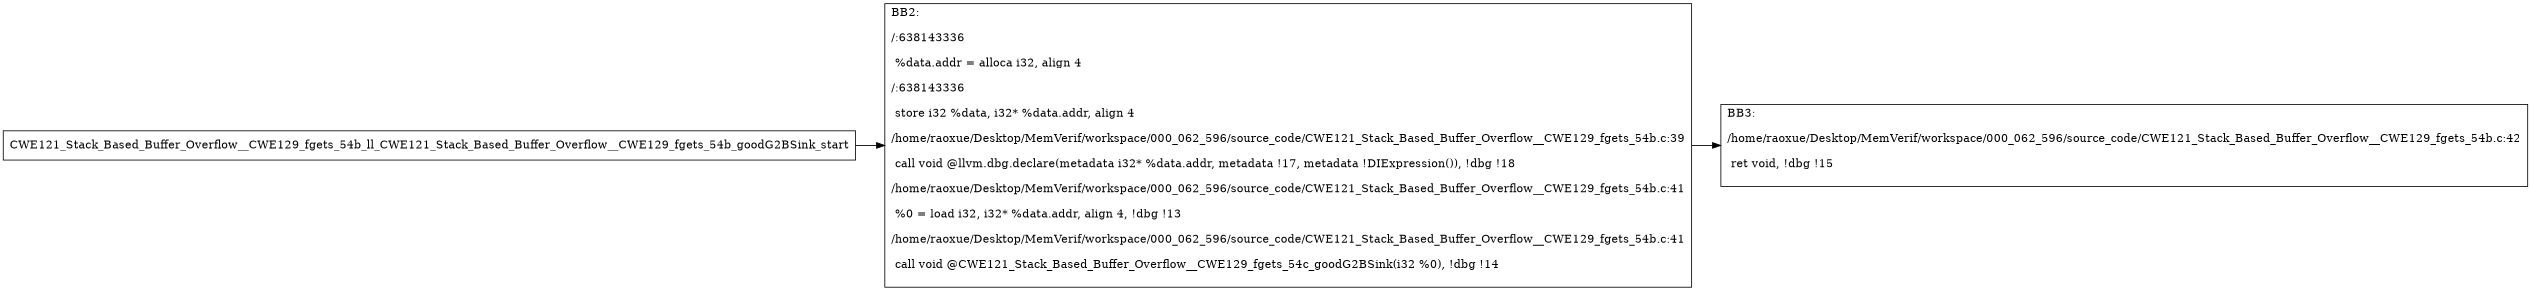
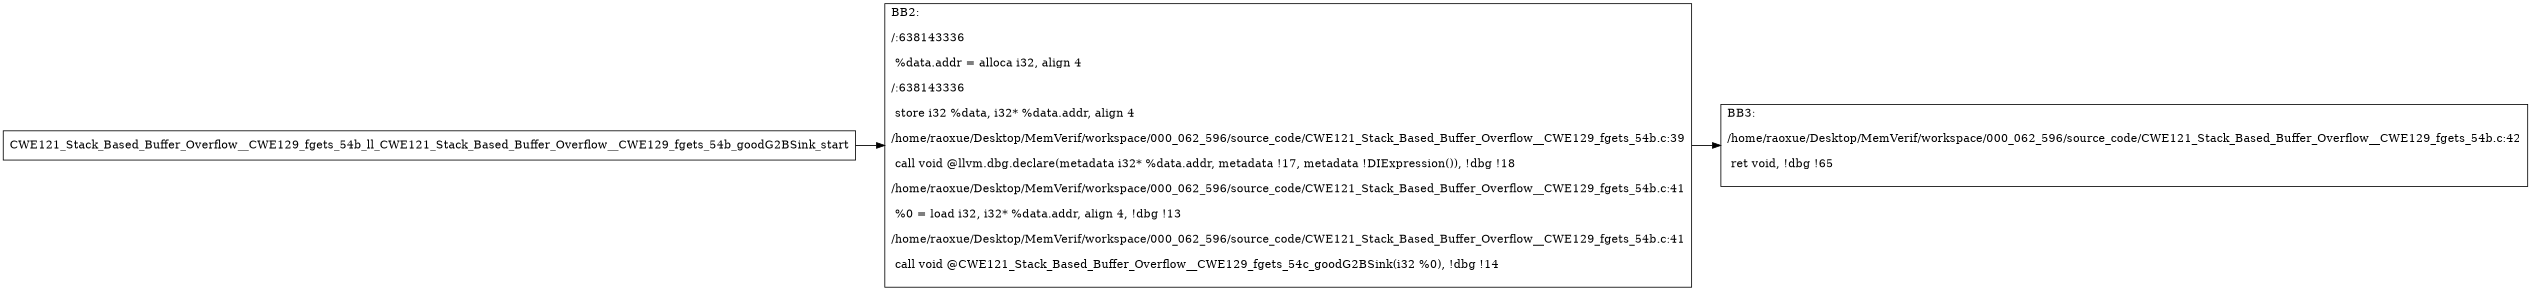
(1781, 164) -> (1781, 164)
